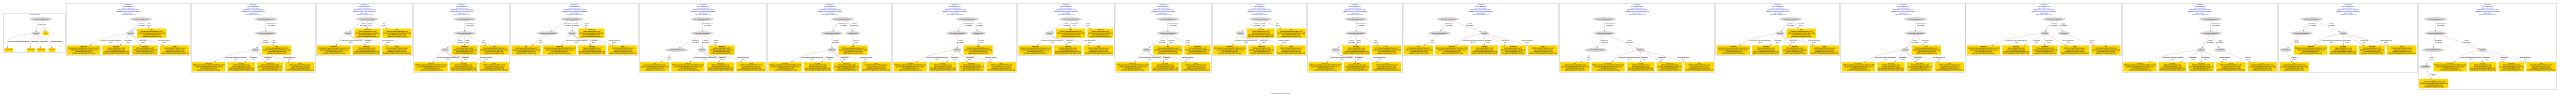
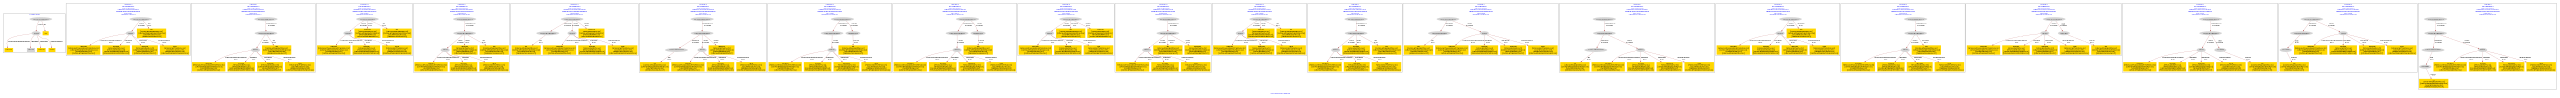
(31, 50) -> (31, 50)
